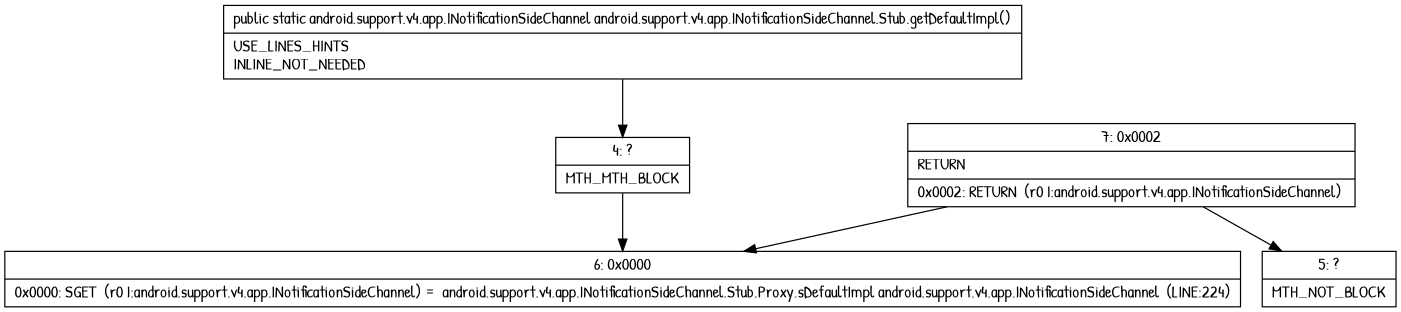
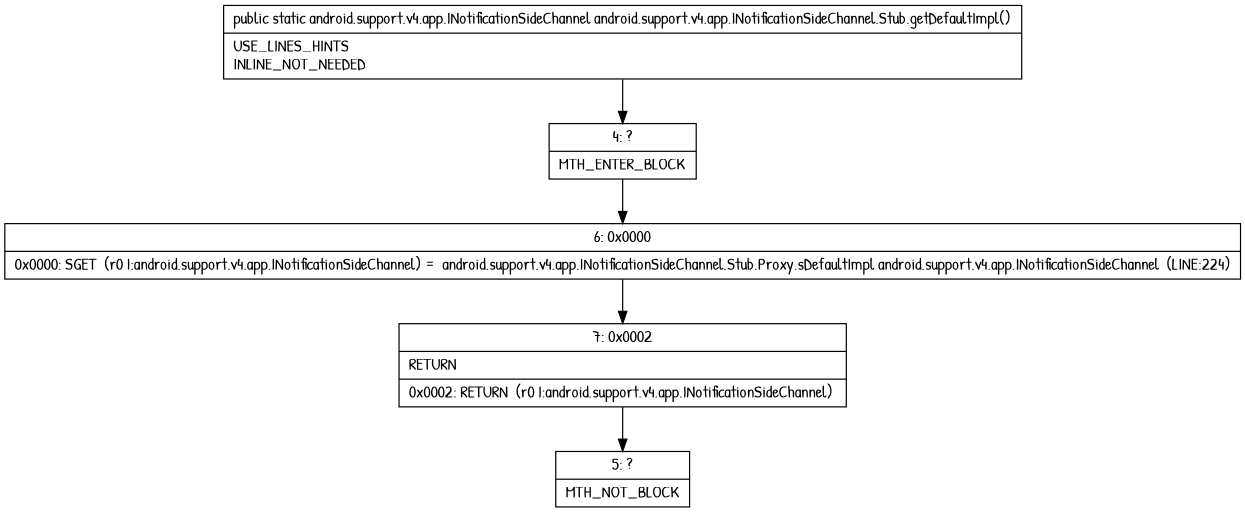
(623, 178) -> (623, 165)
(851, 228) -> (623, 295)
